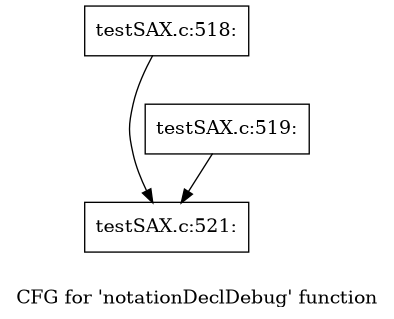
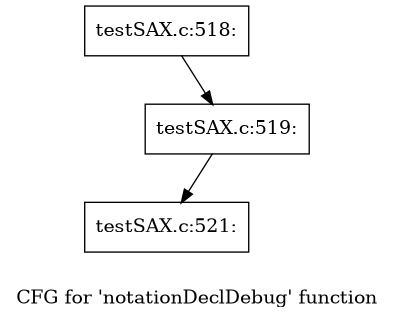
(130, 122) -> (193, 74)
